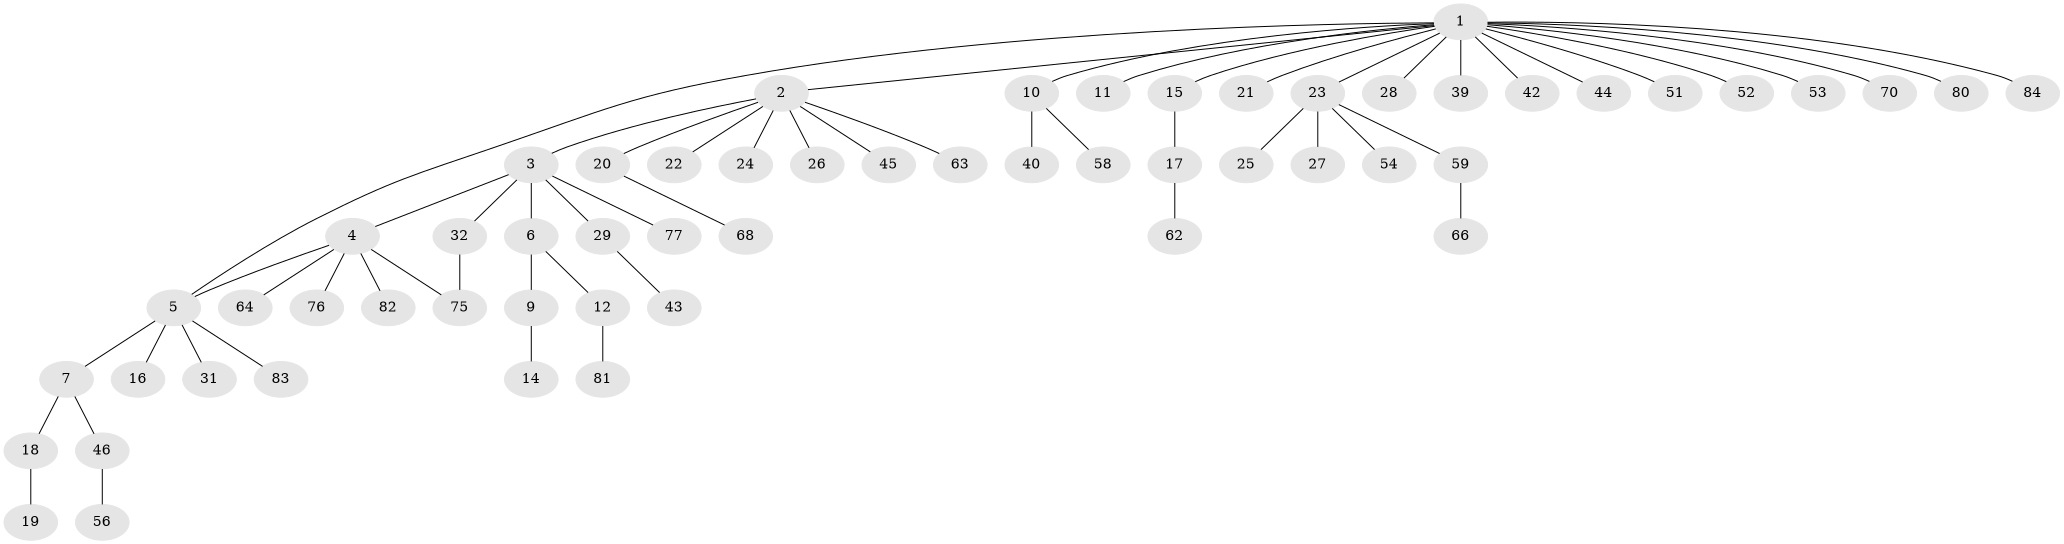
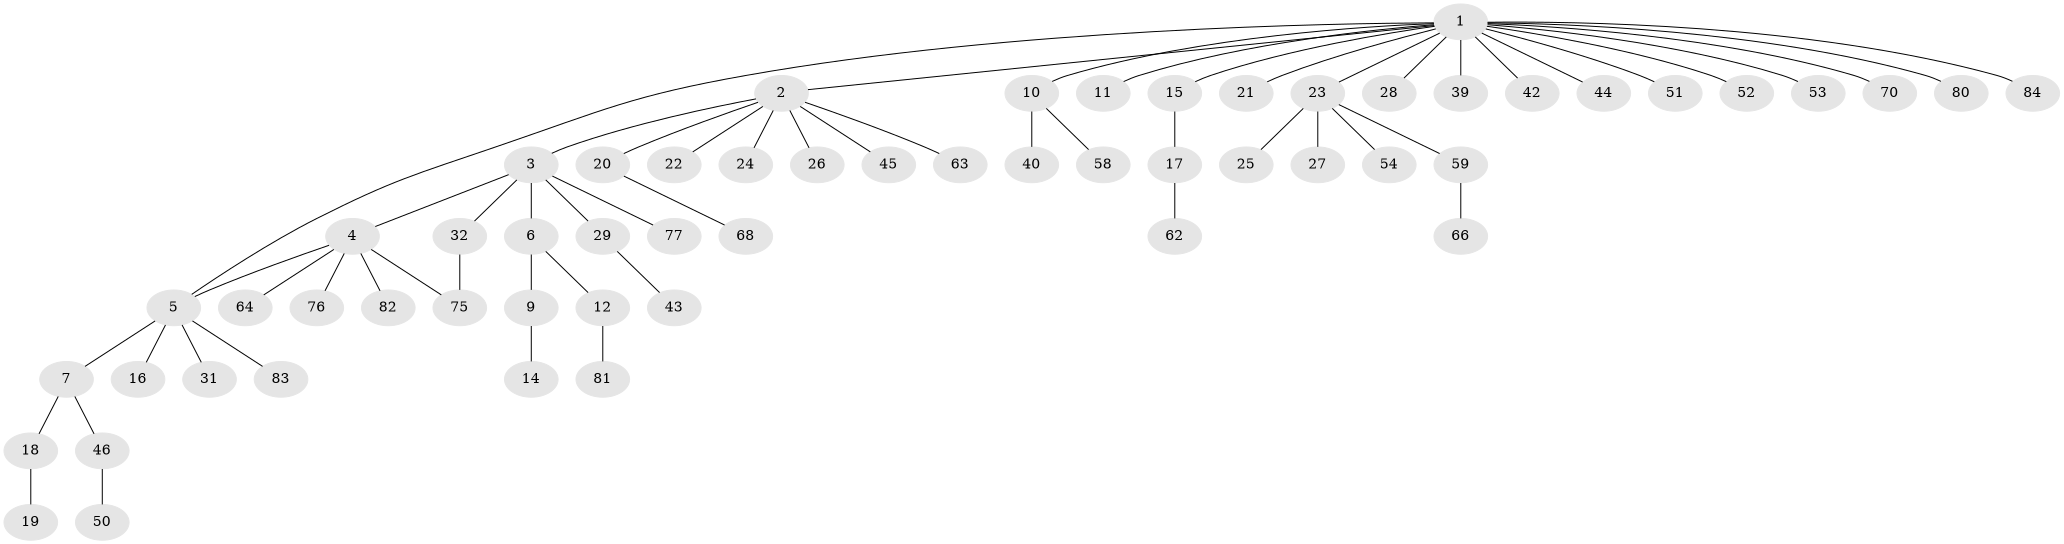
(102, 522) -> (102, 522)
